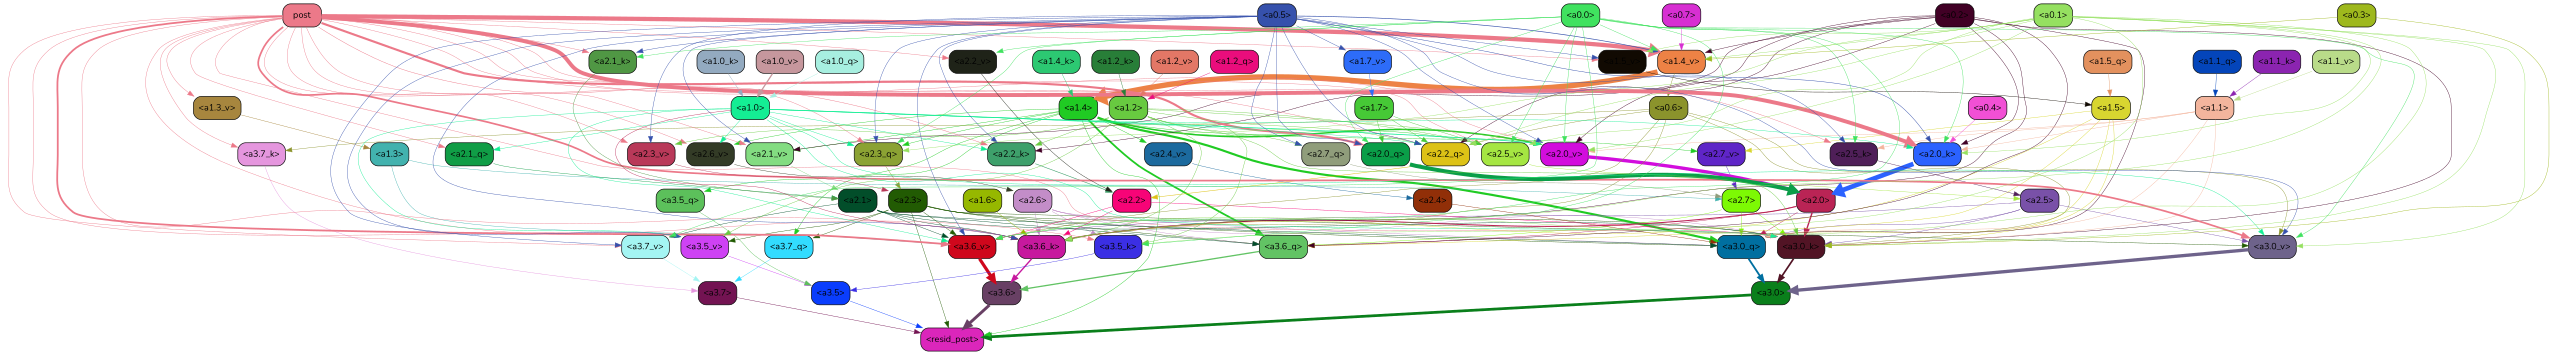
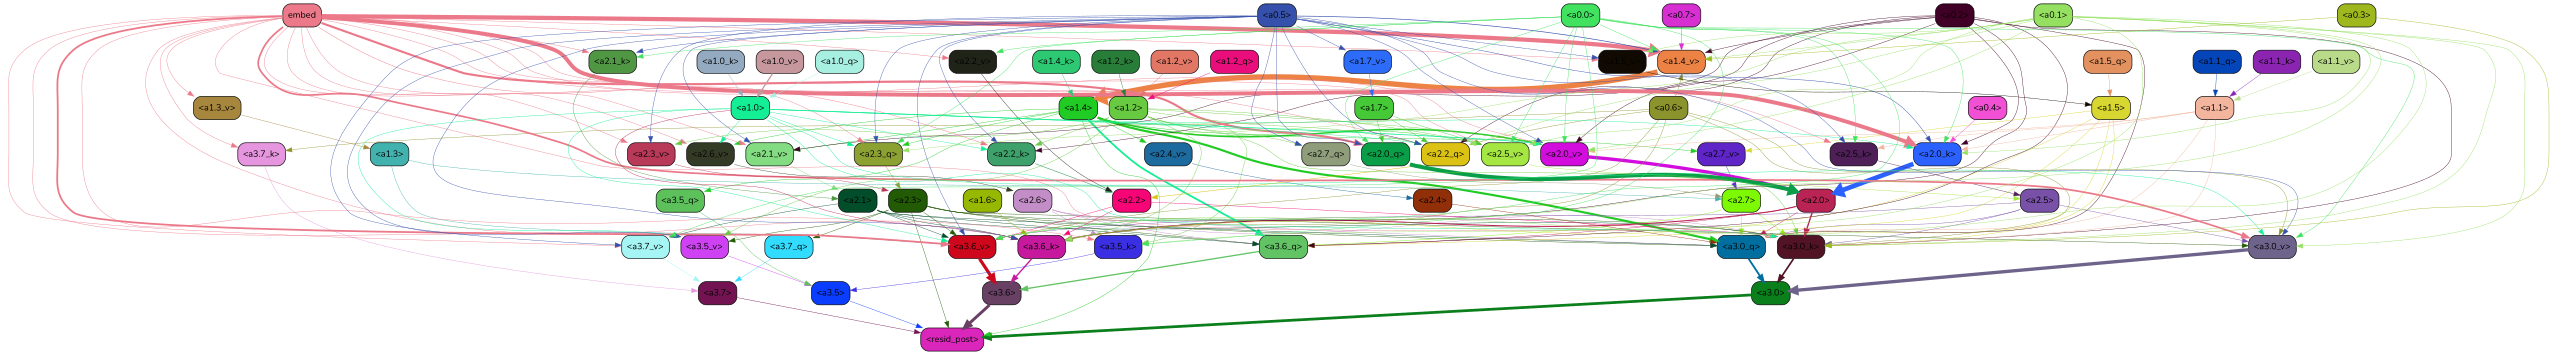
(302, 15) -> (302, 15)
(1672, 82) -> (1678, 88)
(469, 154) -> none
(923, 172) -> none
(1154, 175) -> (1154, 175)
(1037, 221) -> none
